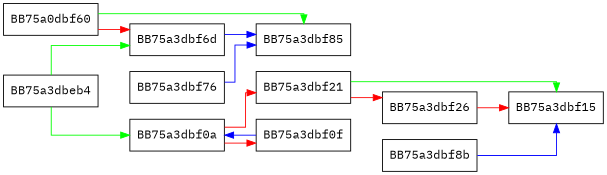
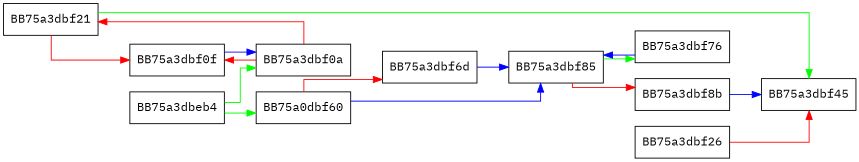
(202, 14) -> (450, 101)
(71, 45) -> (236, 113)
none -> (615, 59)
none -> (597, 87)
(362, 98) -> (74, 60)
(556, 108) -> (809, 95)
